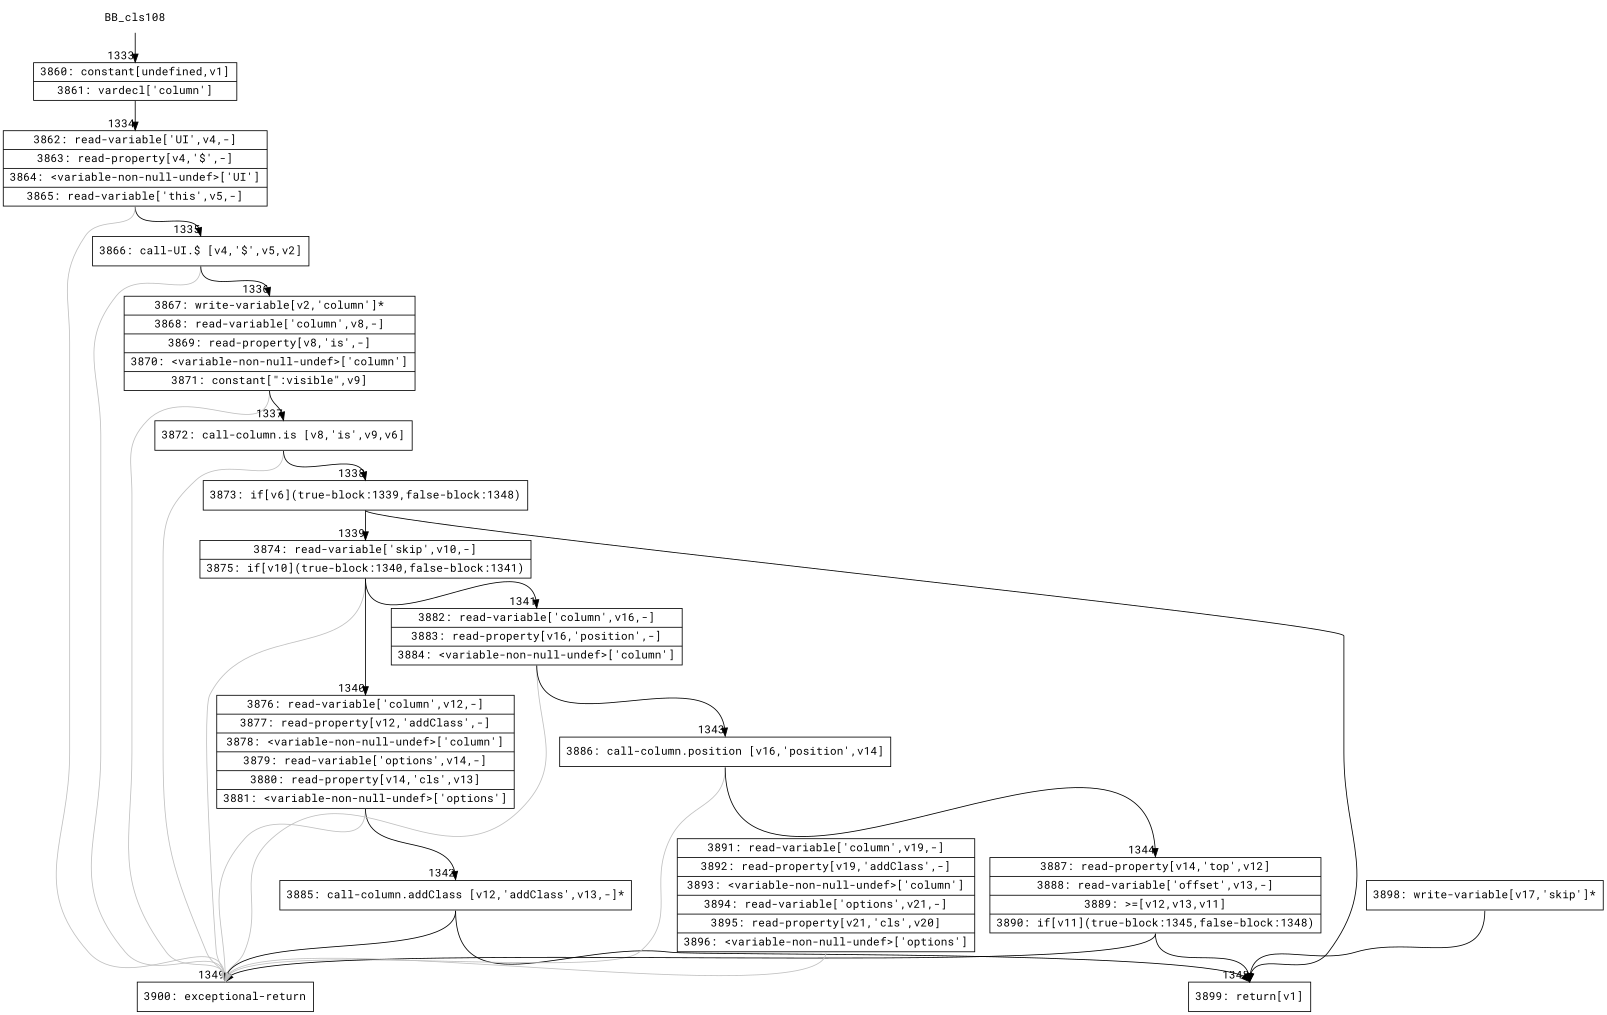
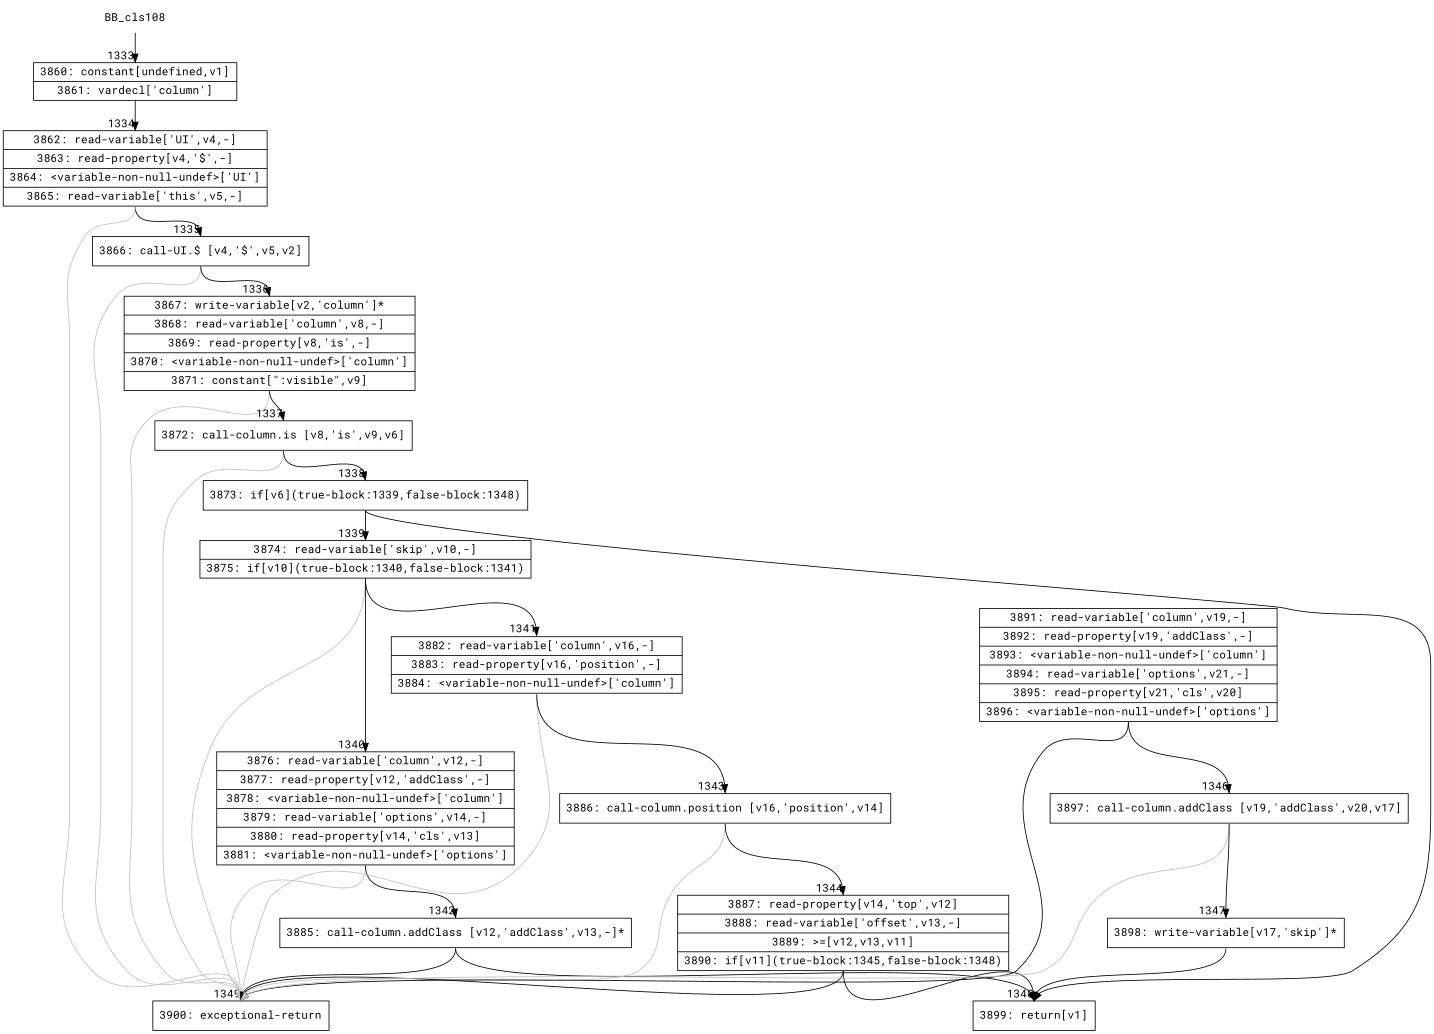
none -> (1229, 808)
(544, 968) -> (1034, 948)
